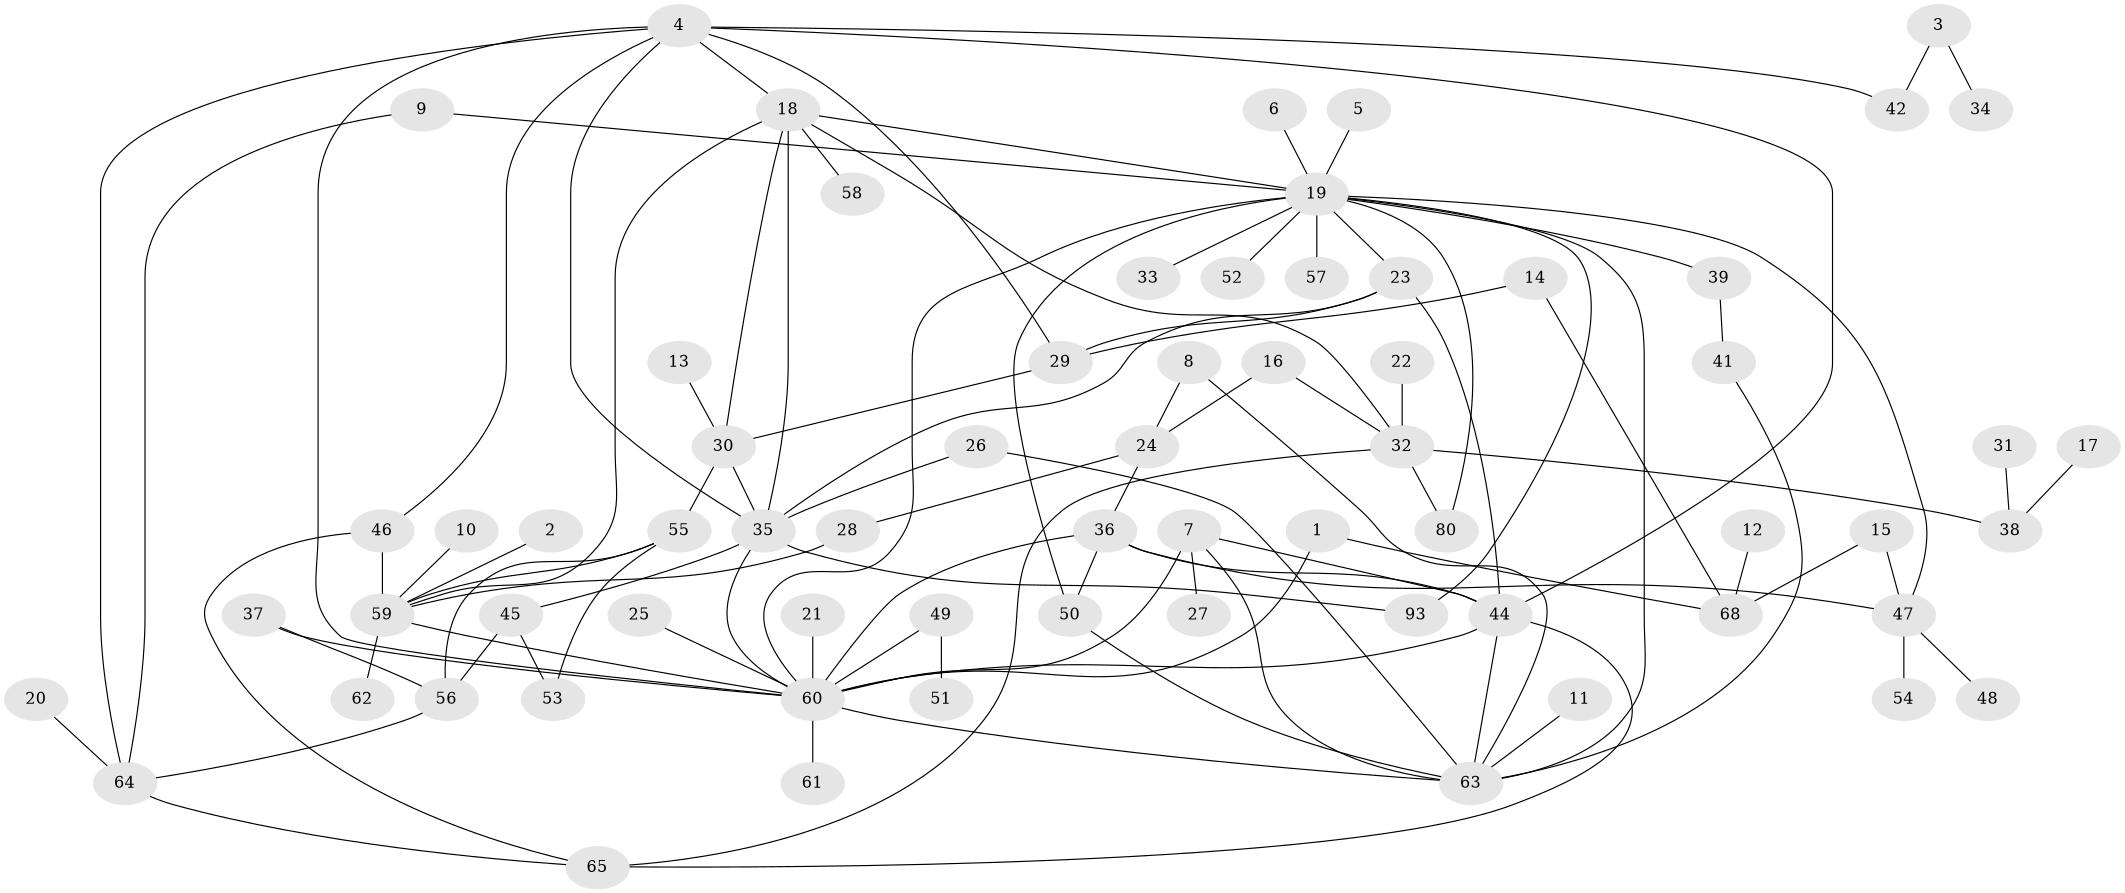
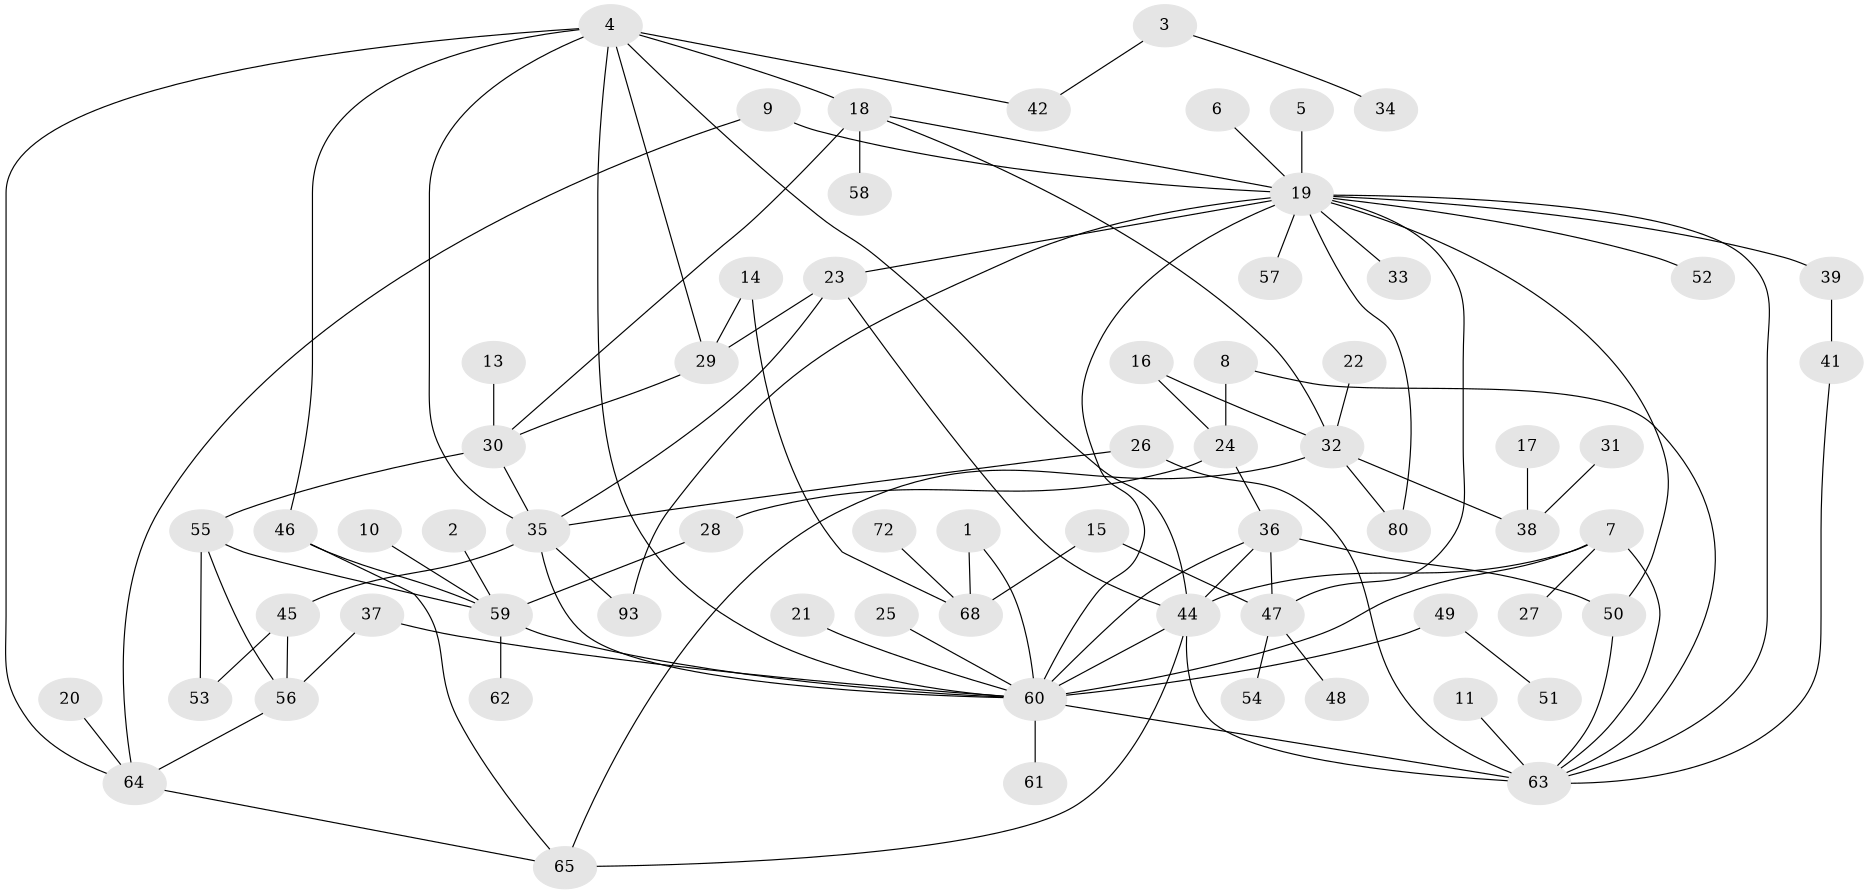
(788, 321) -> none
(615, 403) -> none
(1753, 531) -> (884, 531)
